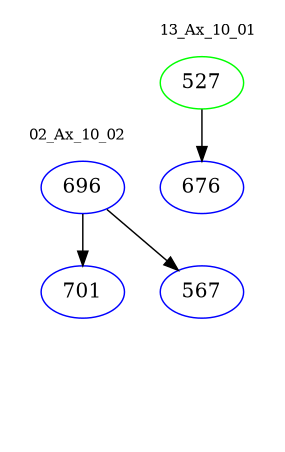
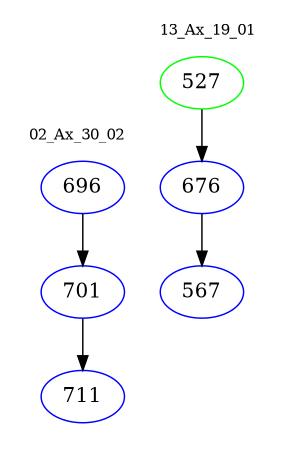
(208, 31) -> (208, 31)
(77, 136) -> (77, 136)
(126, 226) -> (202, 233)
none -> (83, 397)
